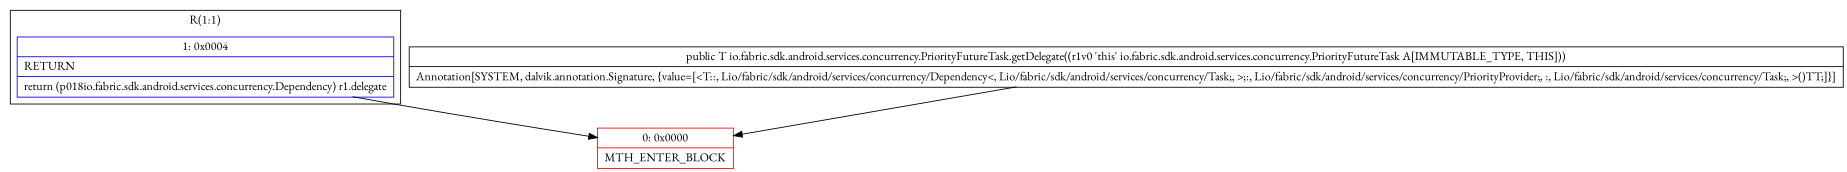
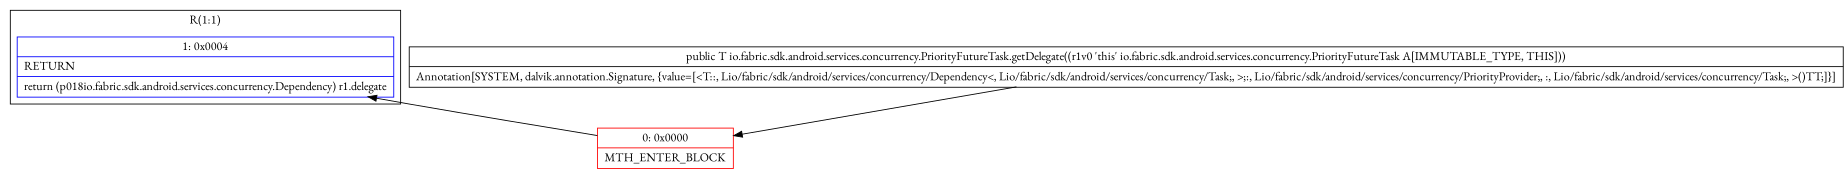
(471, 117) -> (487, 117)
